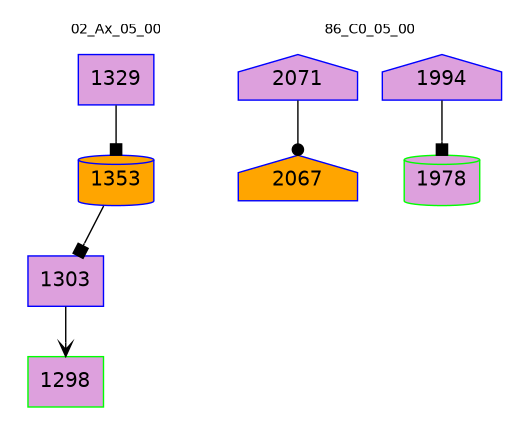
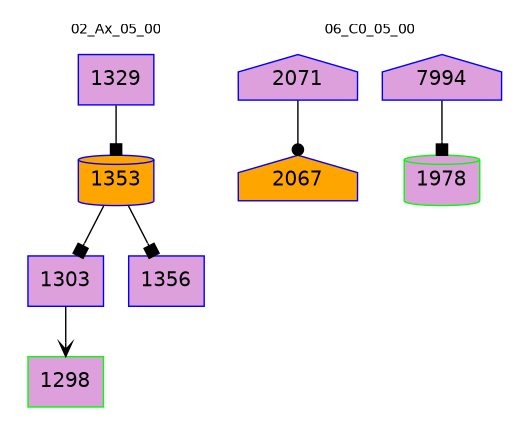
(370, 30) -> (370, 30)
(442, 80) -> (442, 80)
none -> (166, 281)
